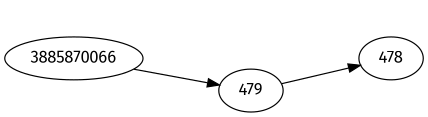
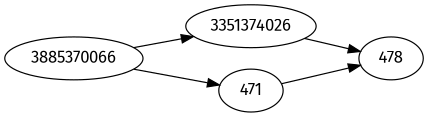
none -> (251, 26)
(74, 58) -> (74, 58)
(251, 91) -> (251, 91)
